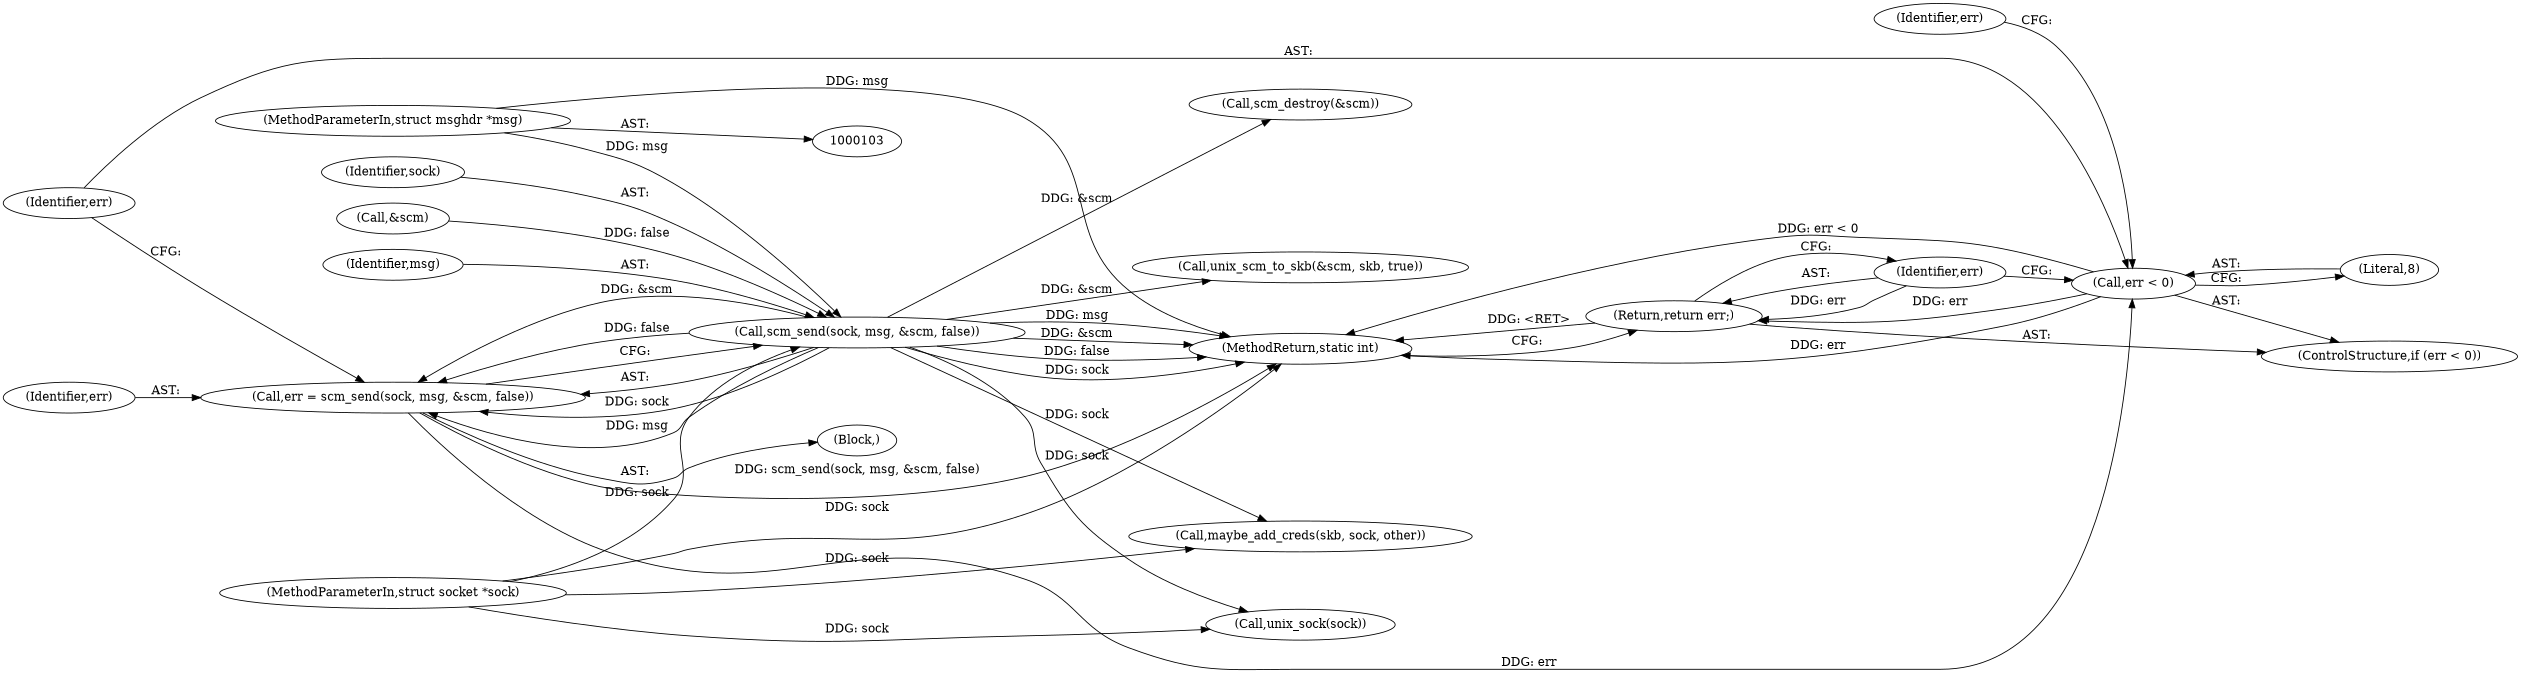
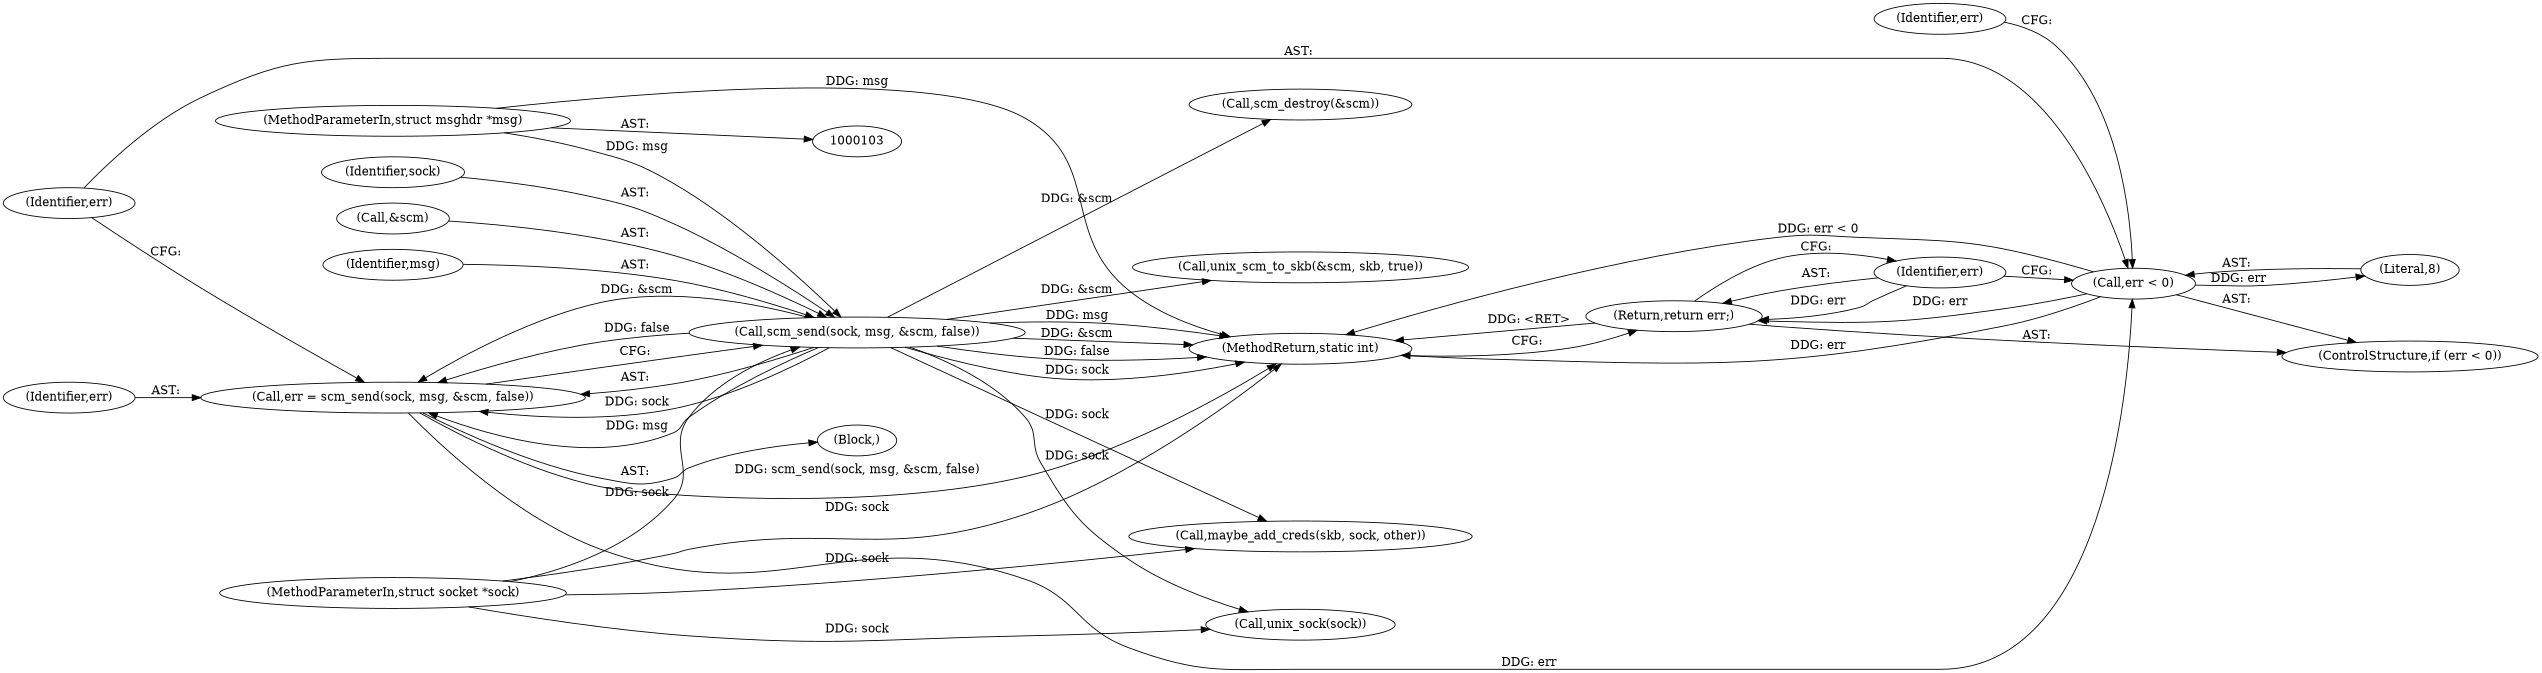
(637, 234) -> (637, 234)
(2228, 279) -> (2239, 279)
